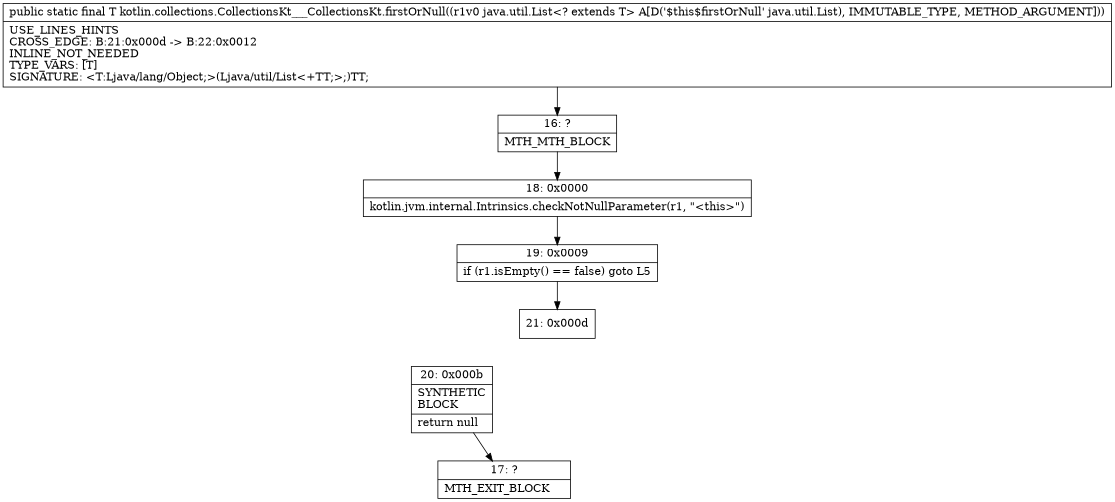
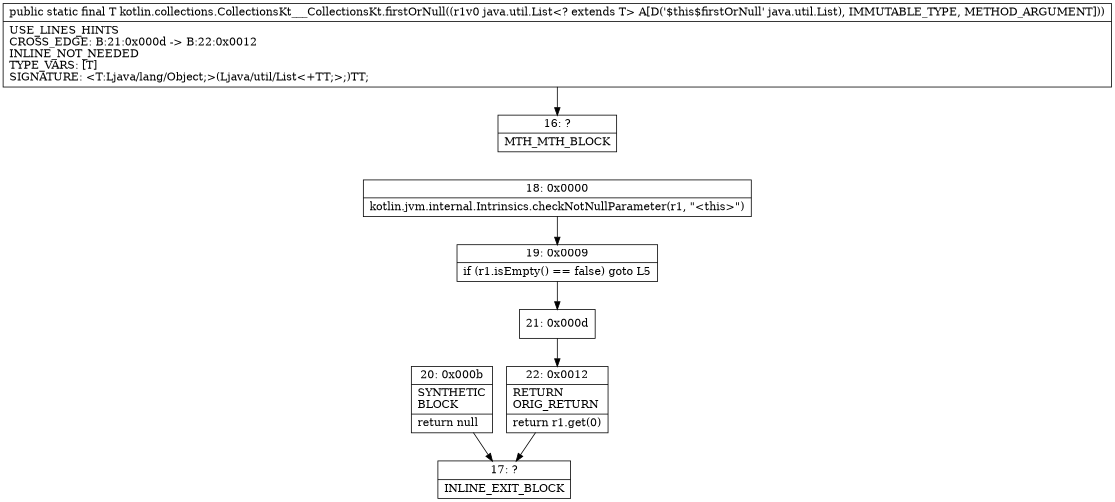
(557, 162) -> none
none -> (557, 400)
(497, 489) -> (504, 489)
